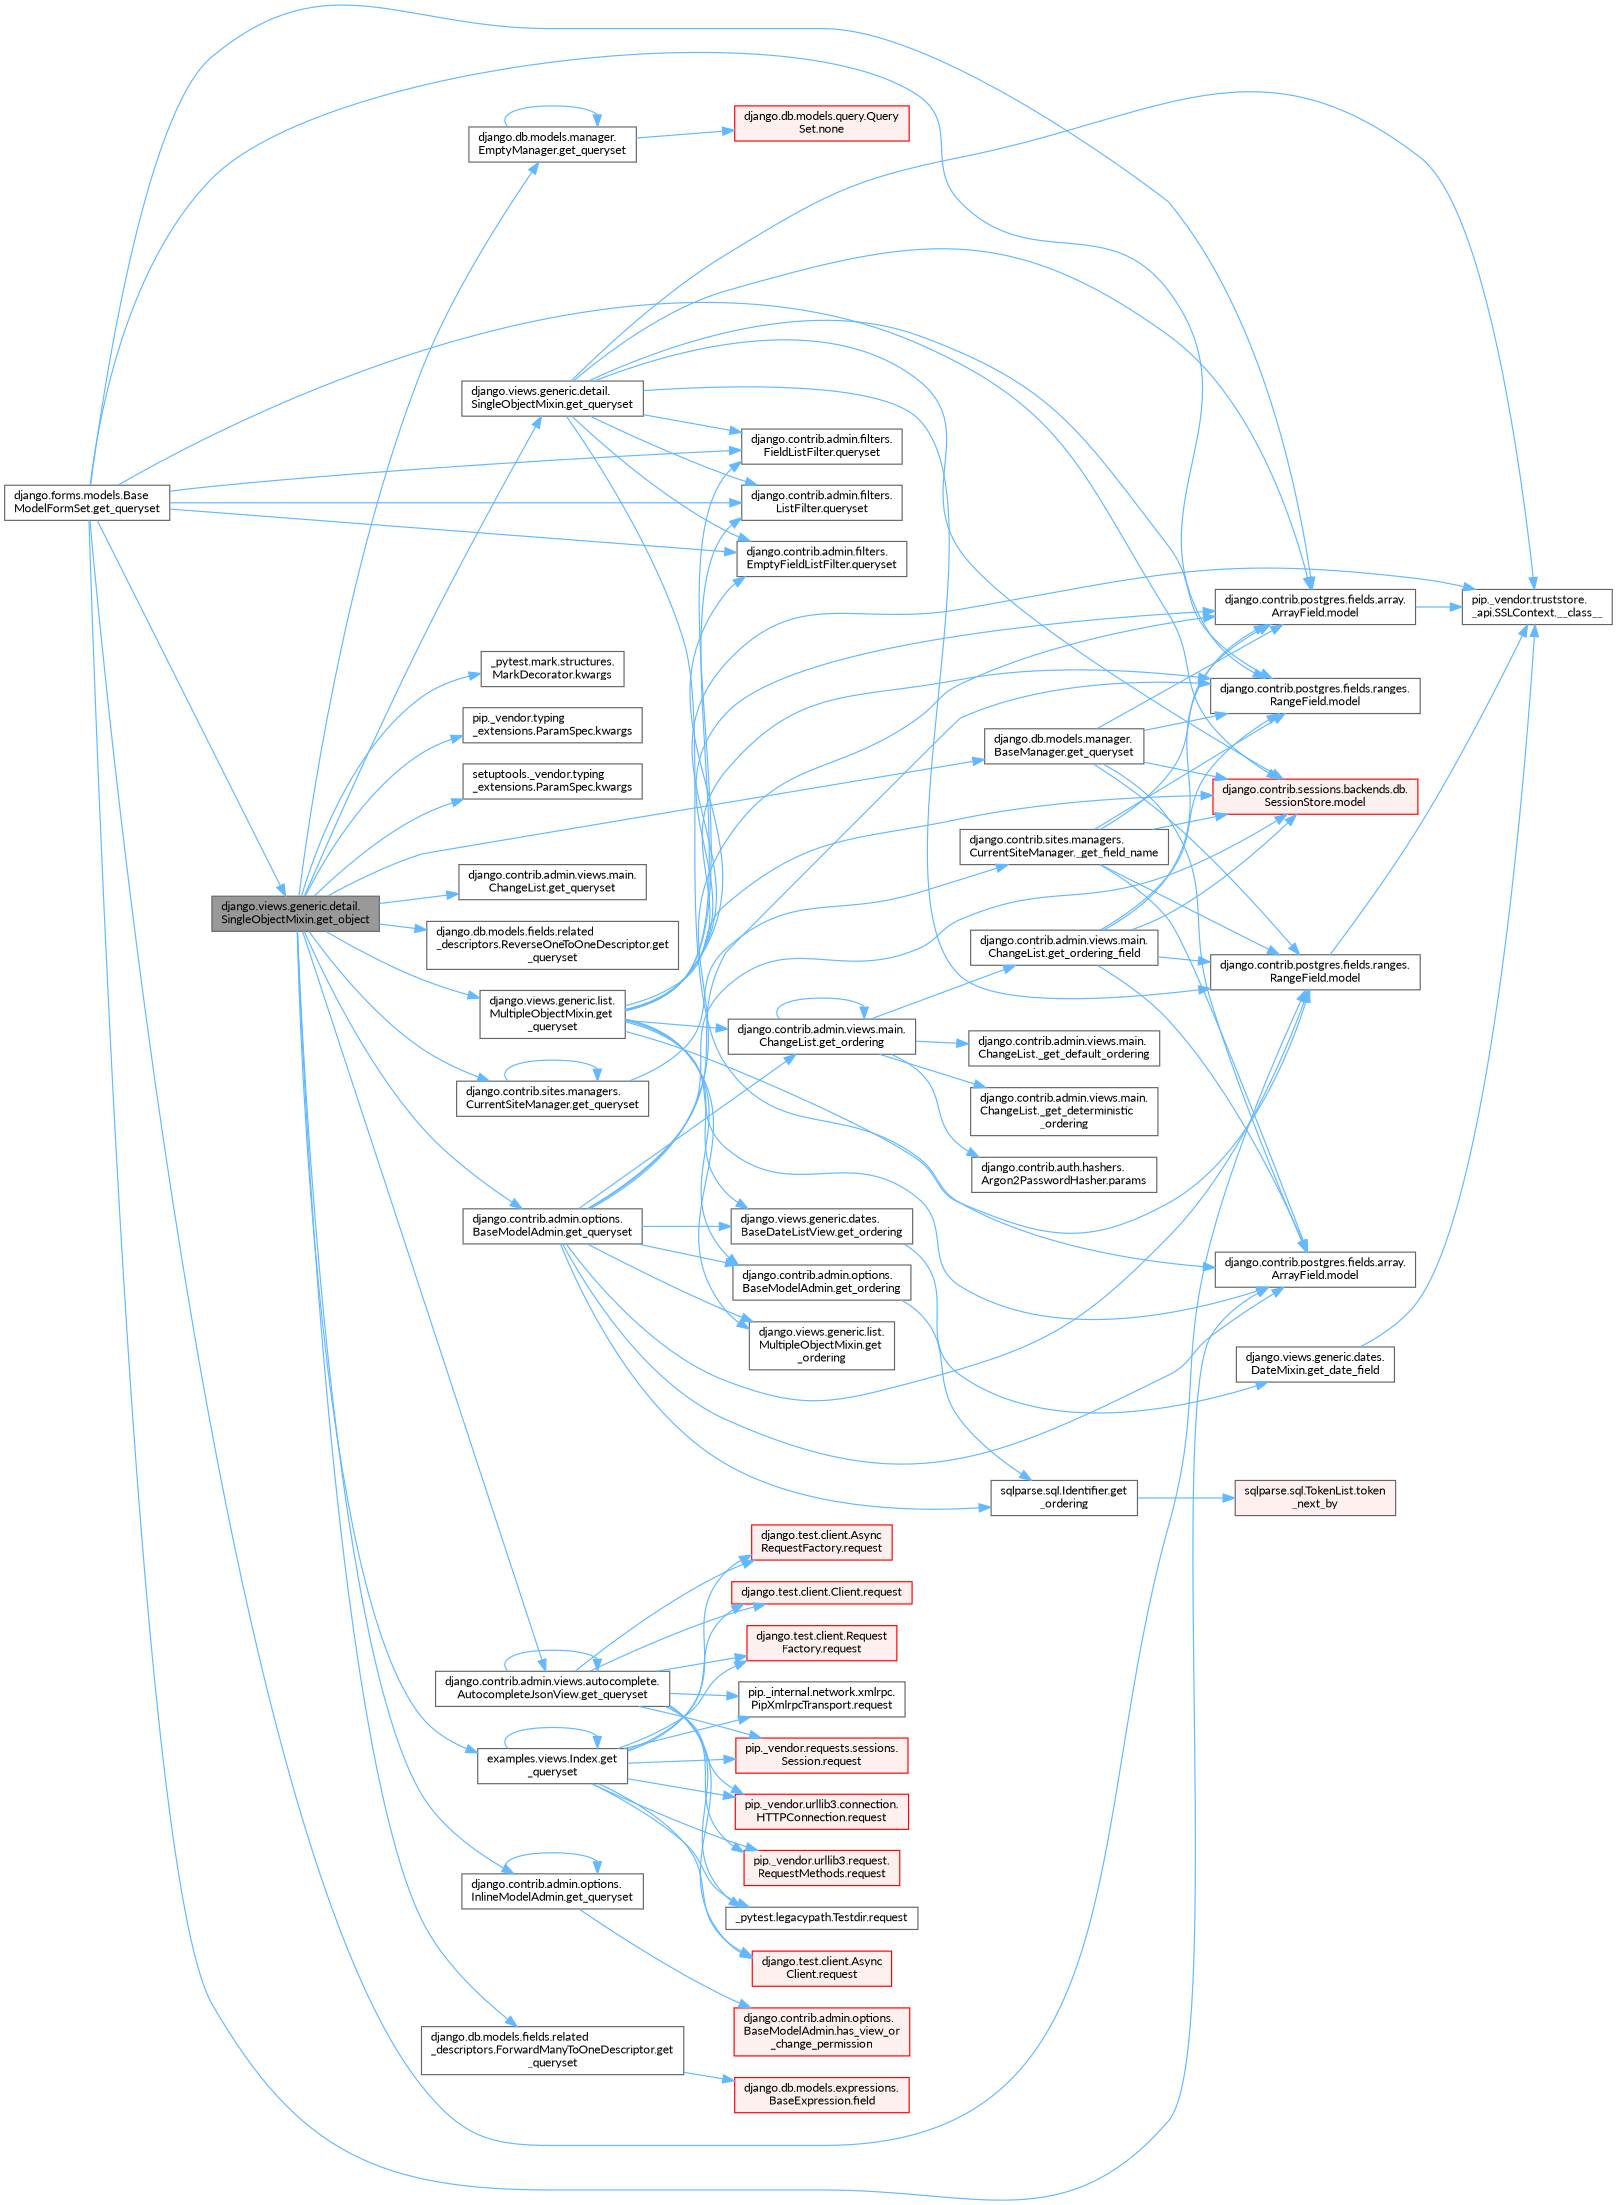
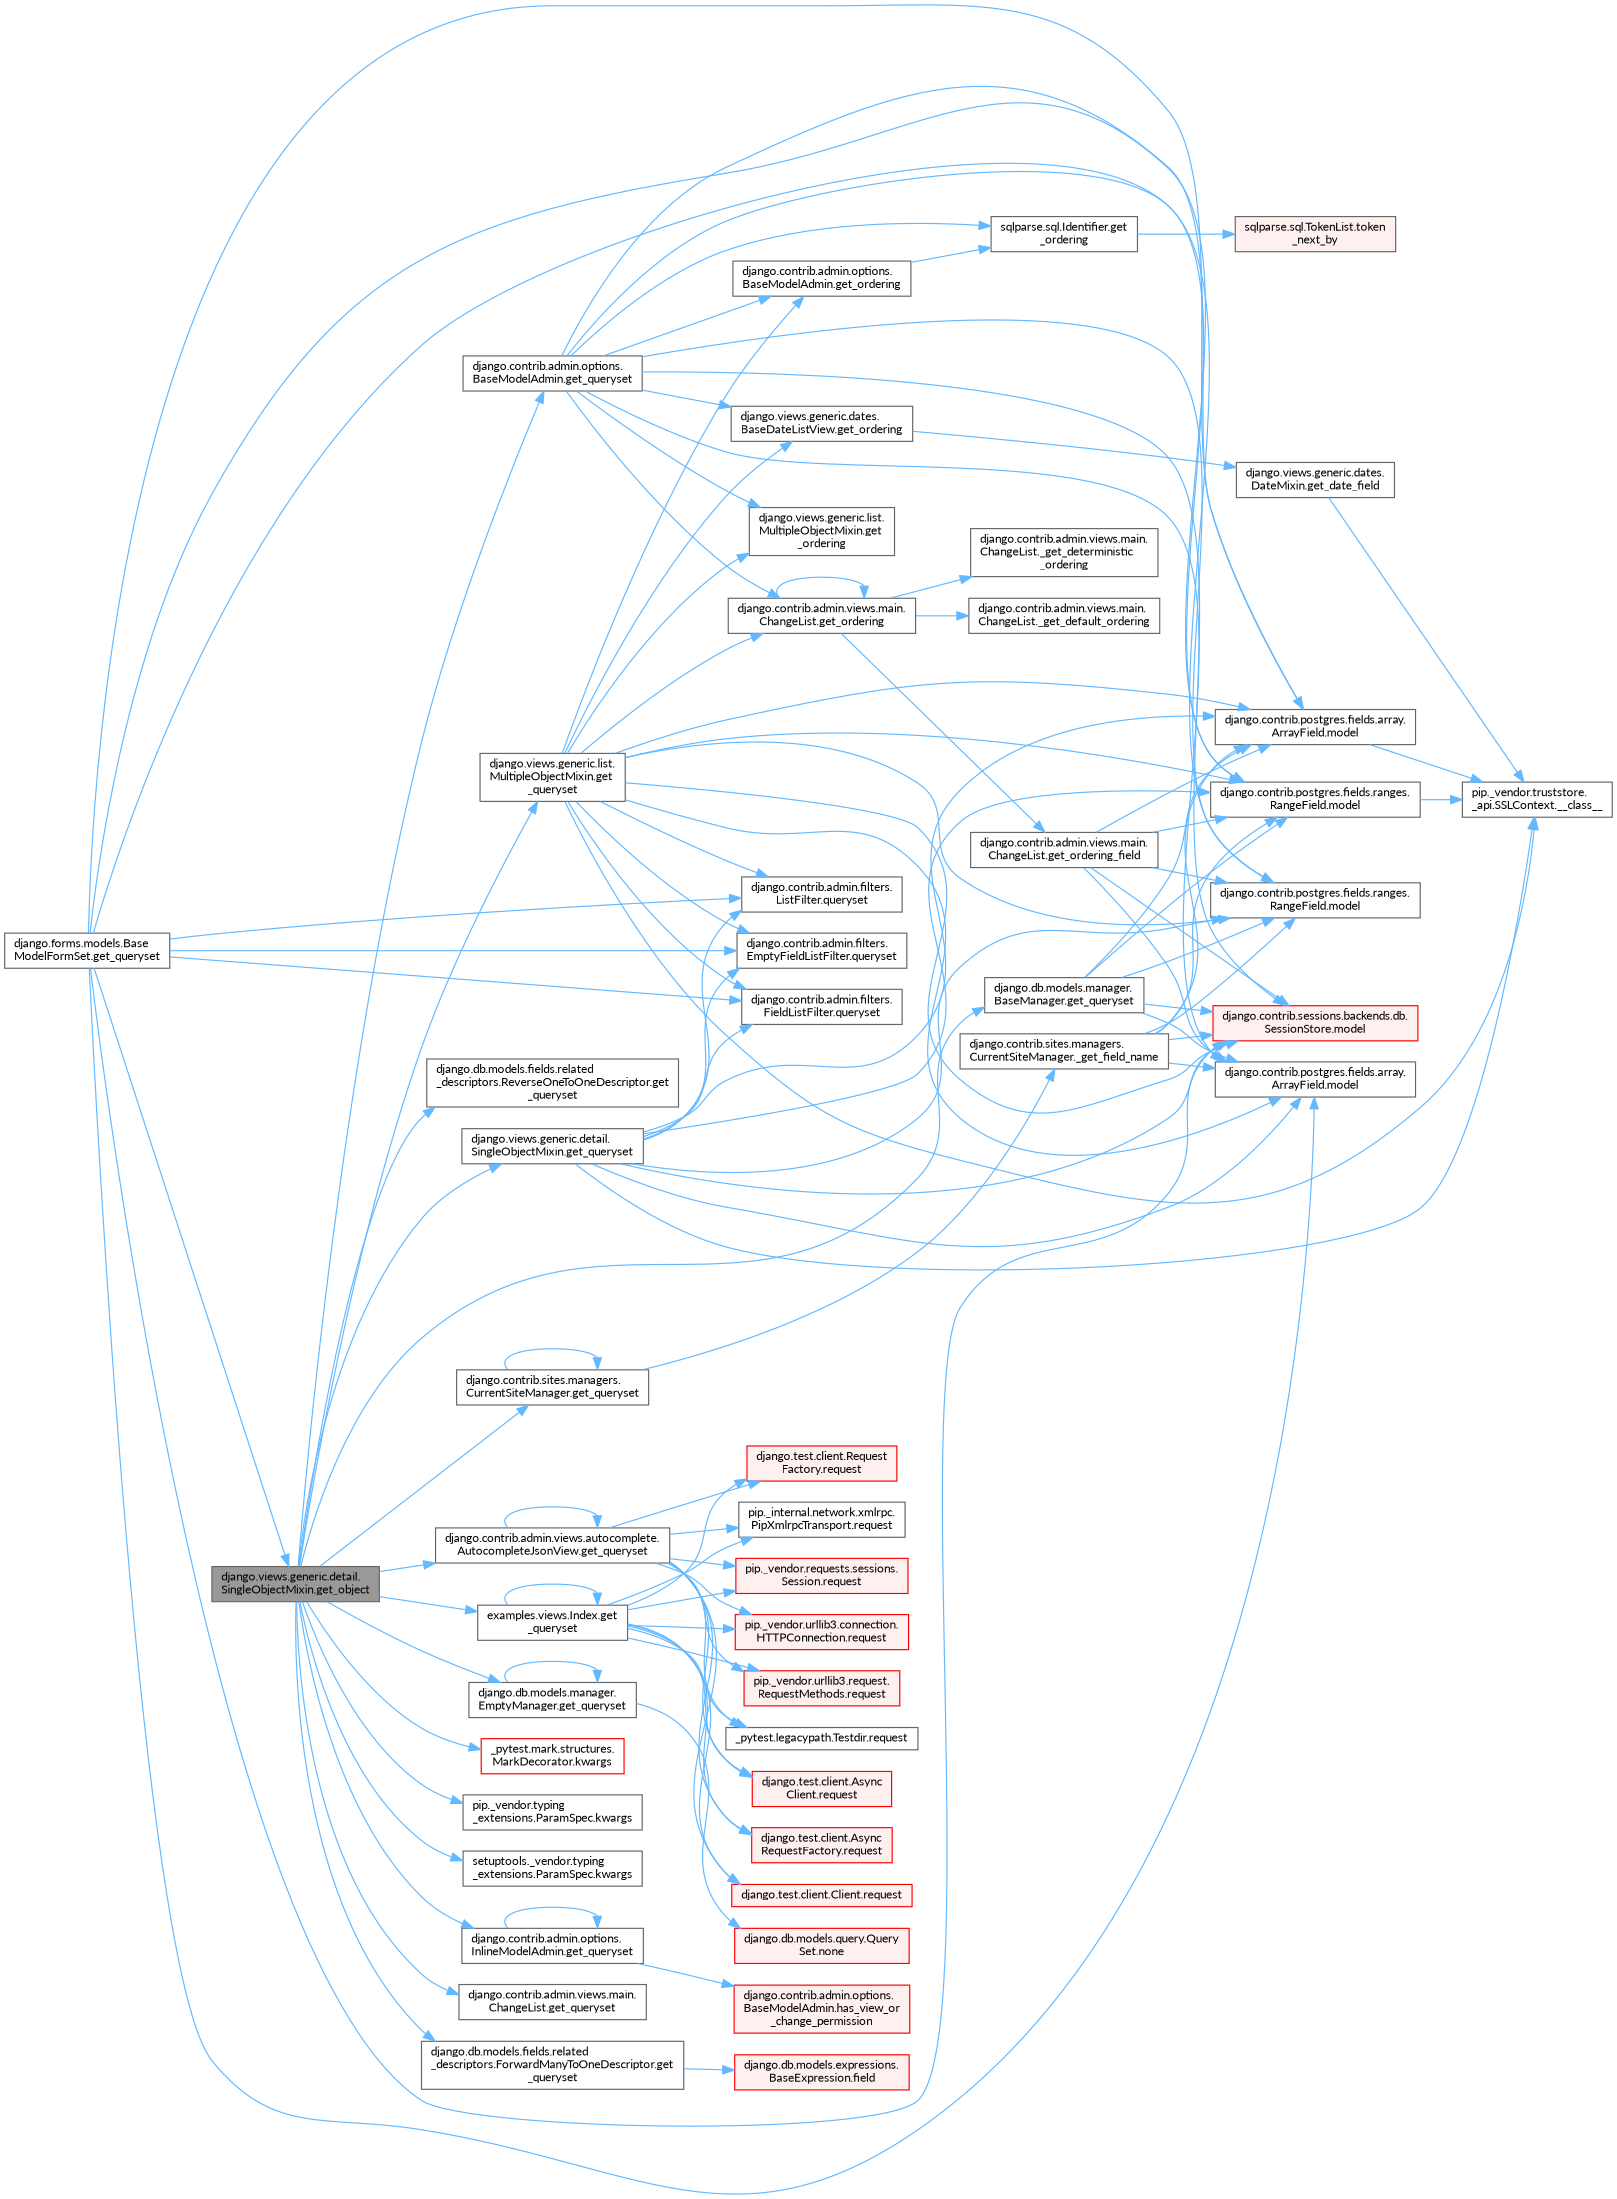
(553, 669) -> (553, 1756)
(1064, 1175) -> none
